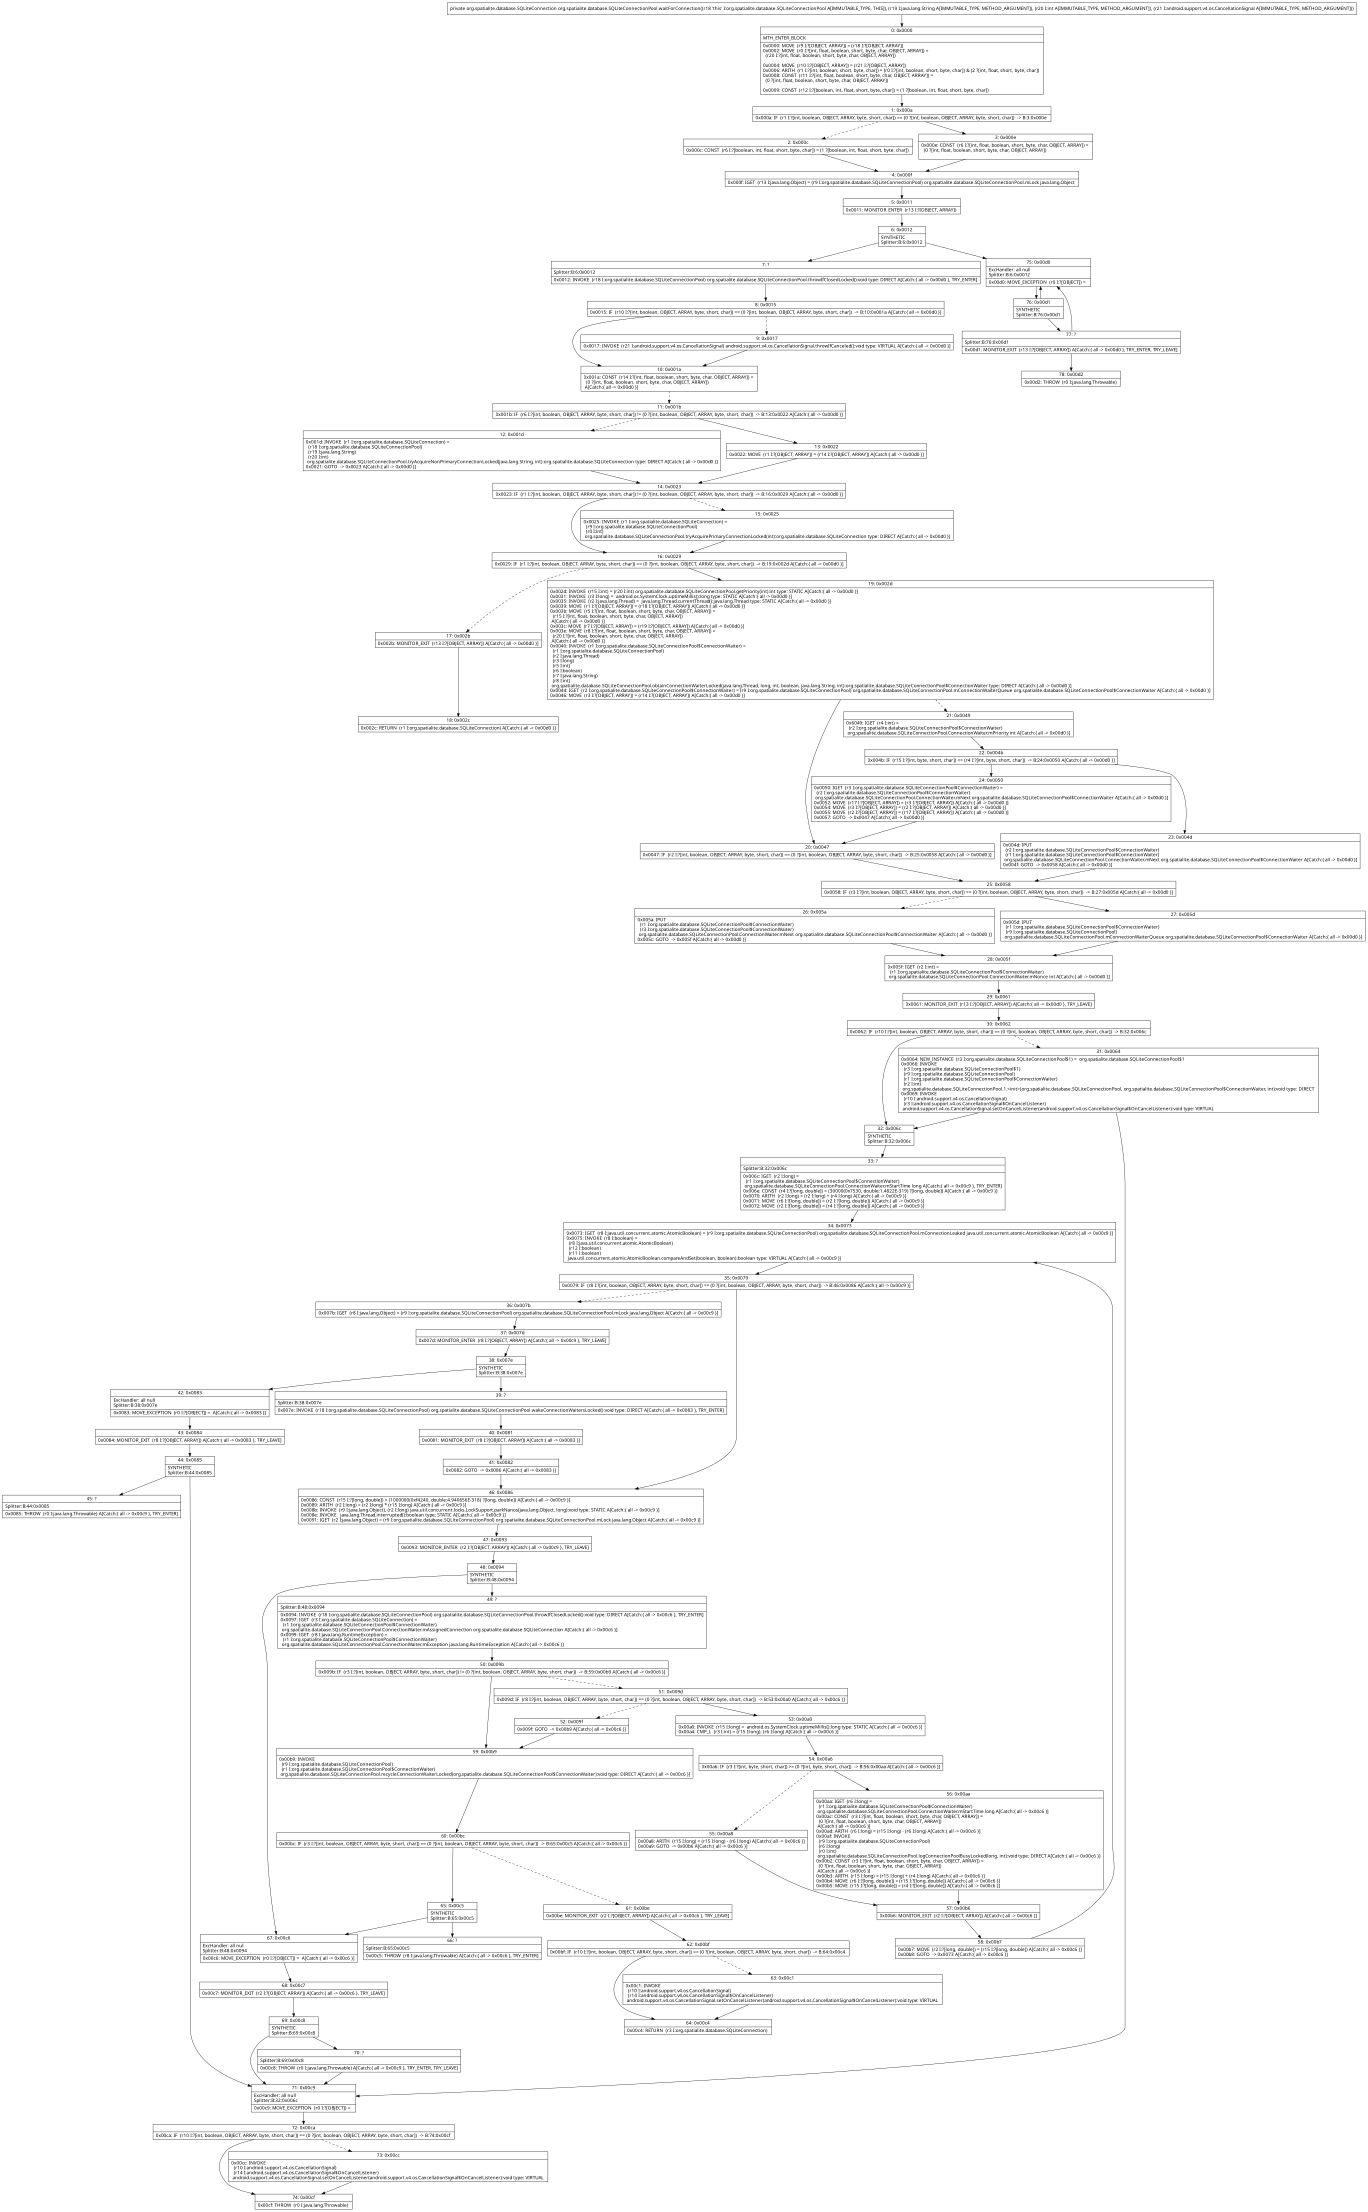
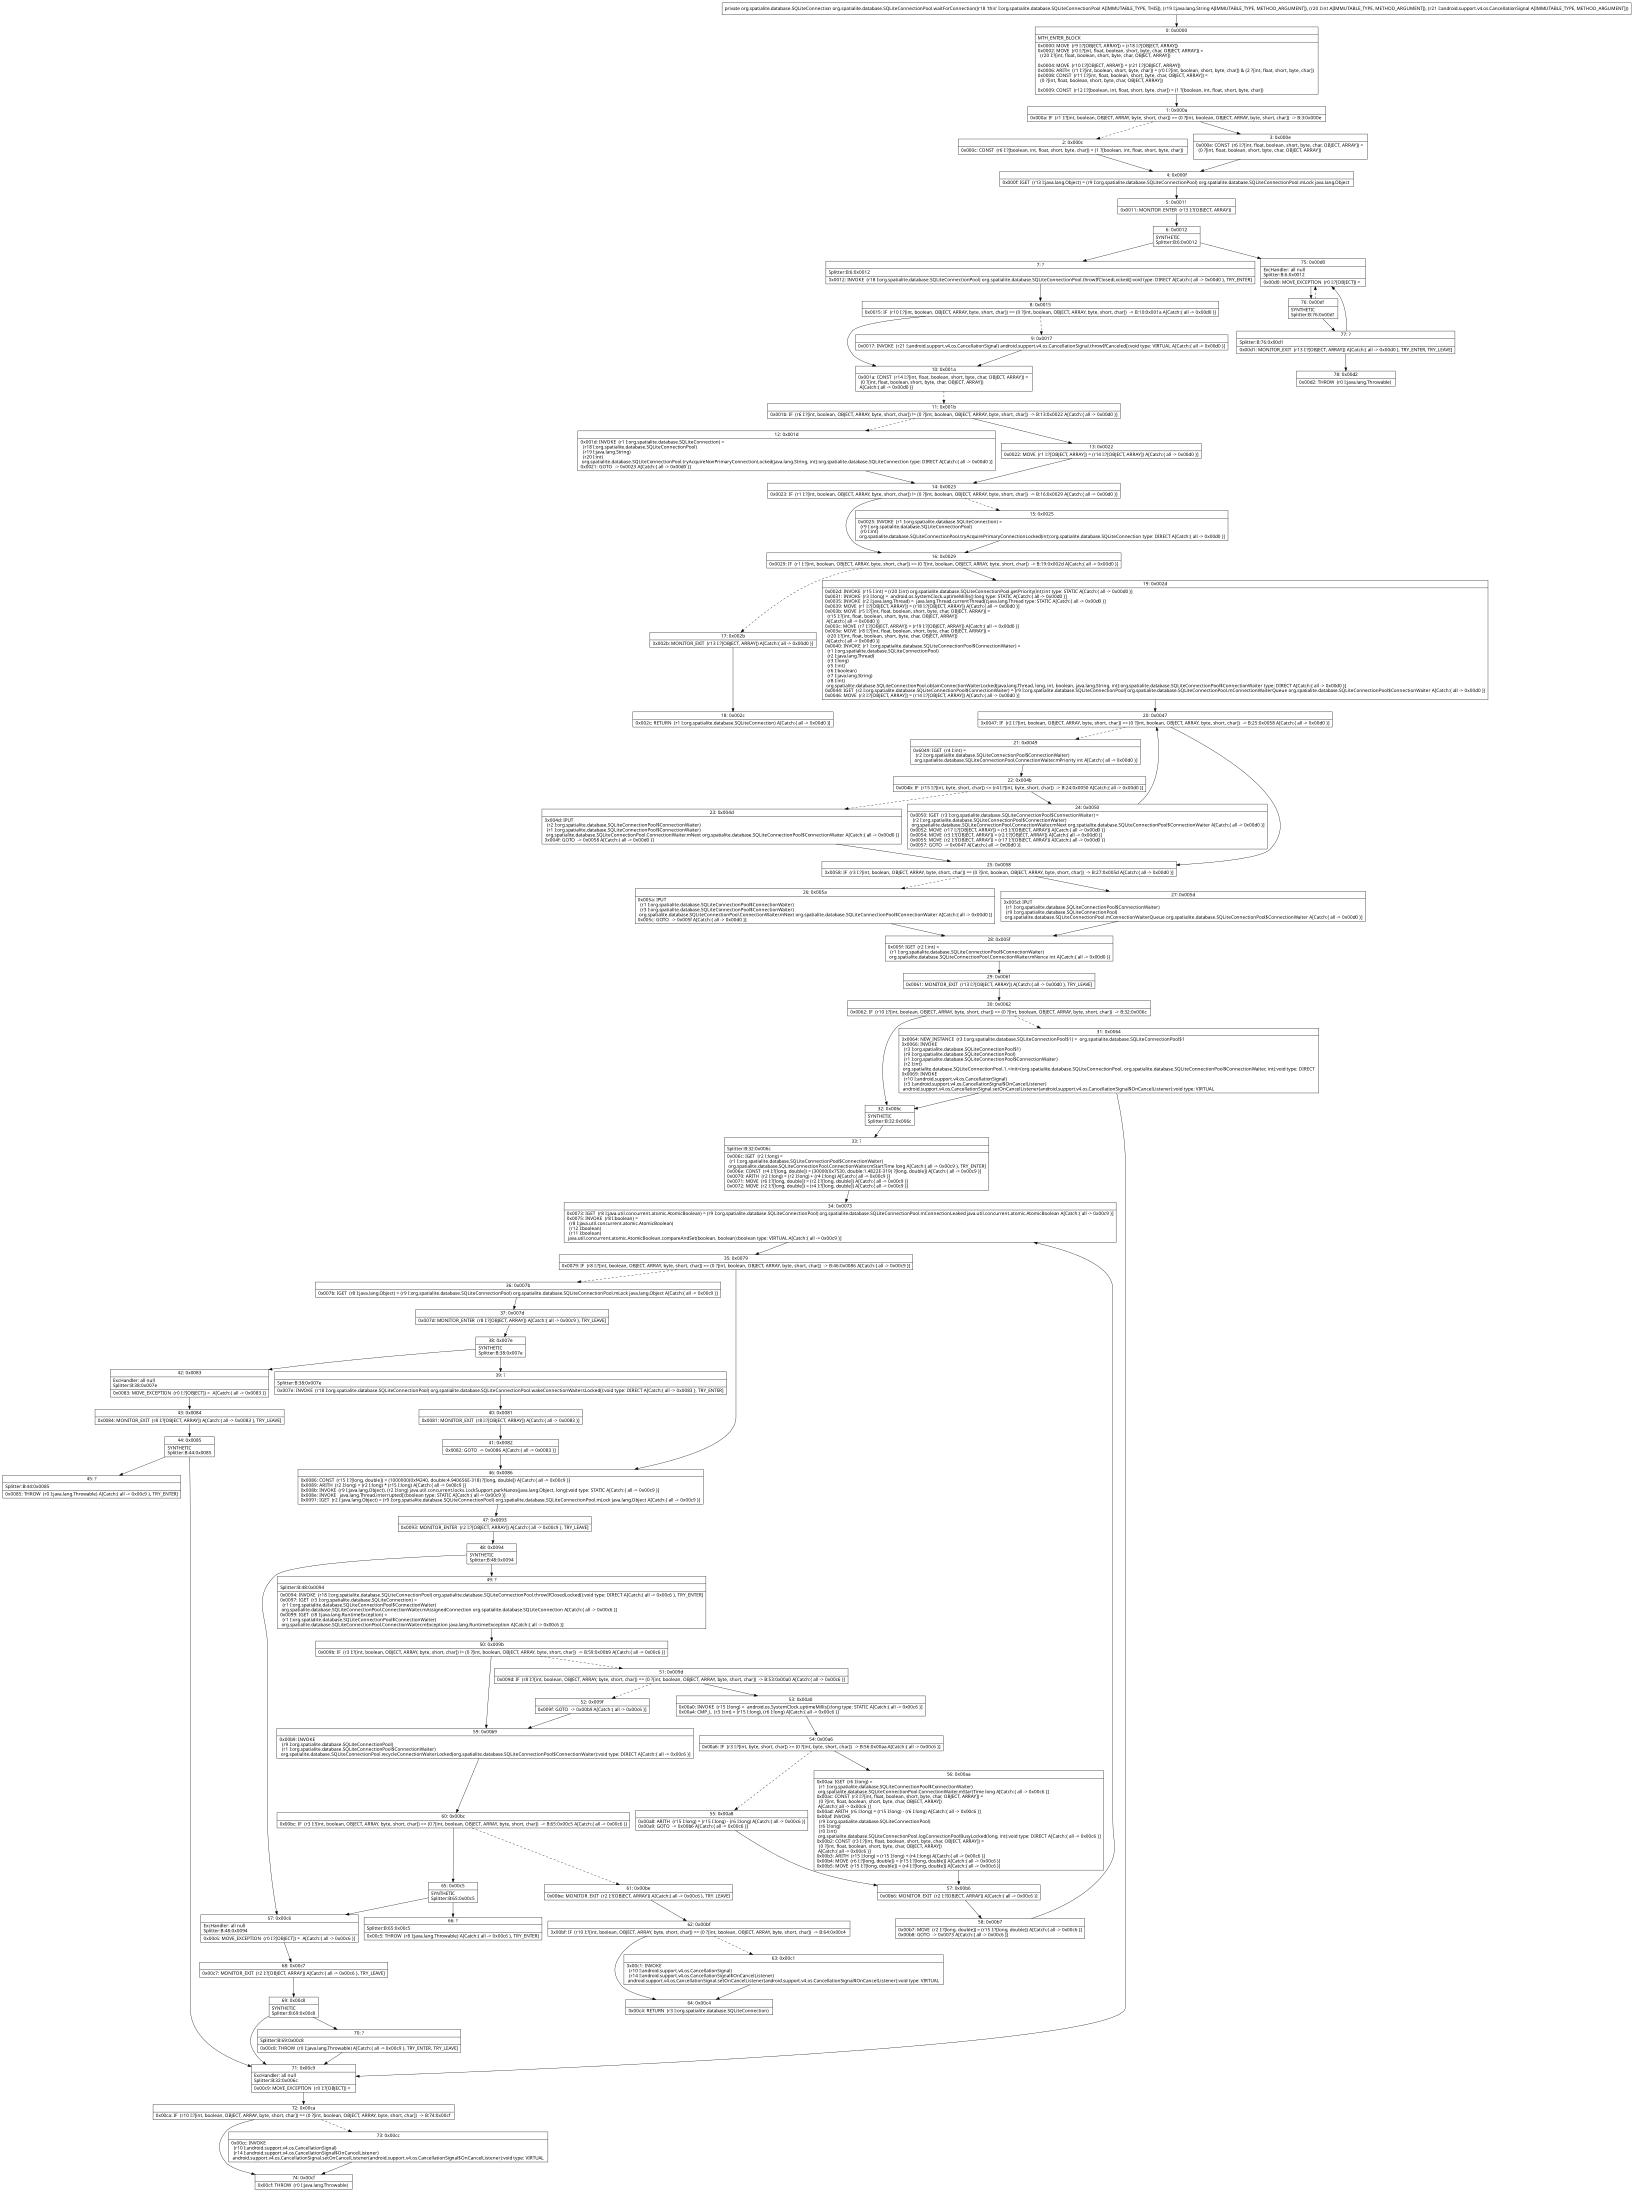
(1041, 294) -> (1315, 294)
(940, 705) -> (1102, 733)
(1172, 775) -> (908, 800)
